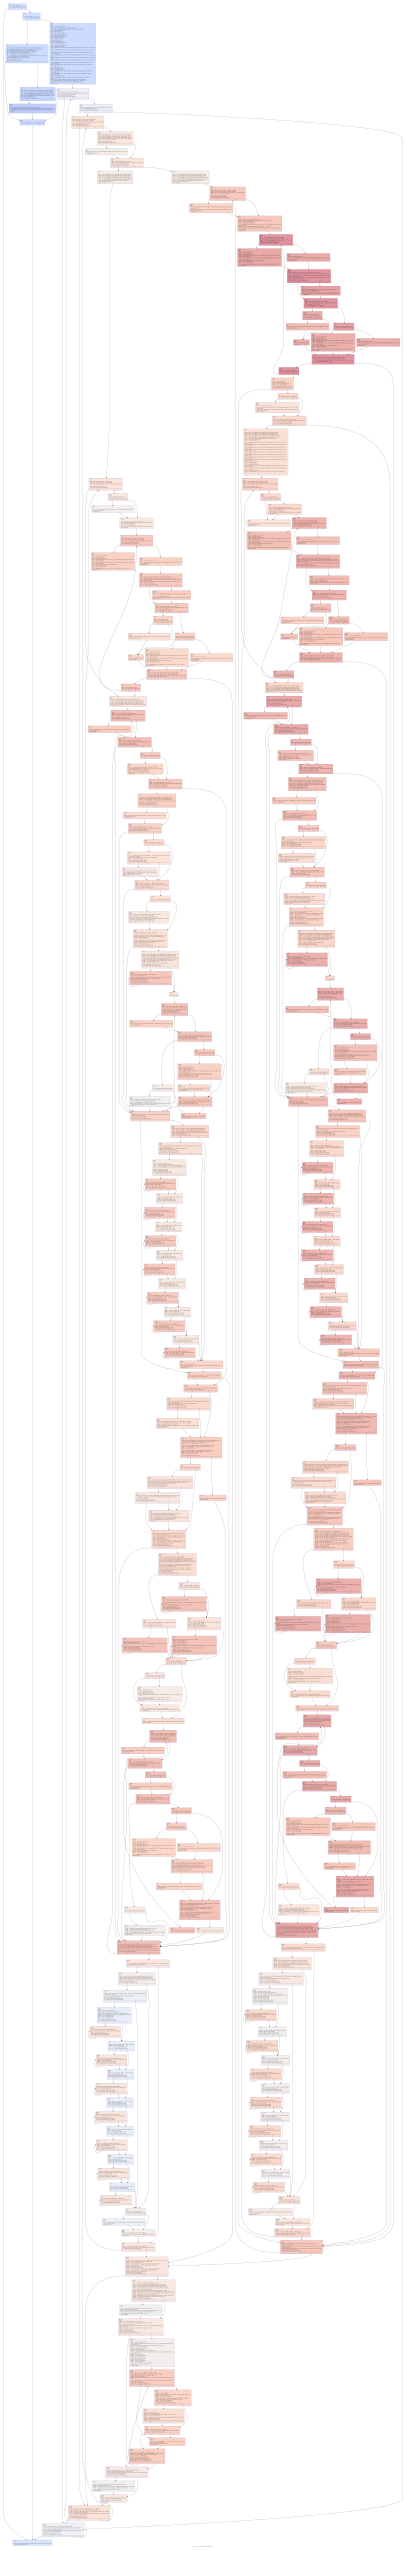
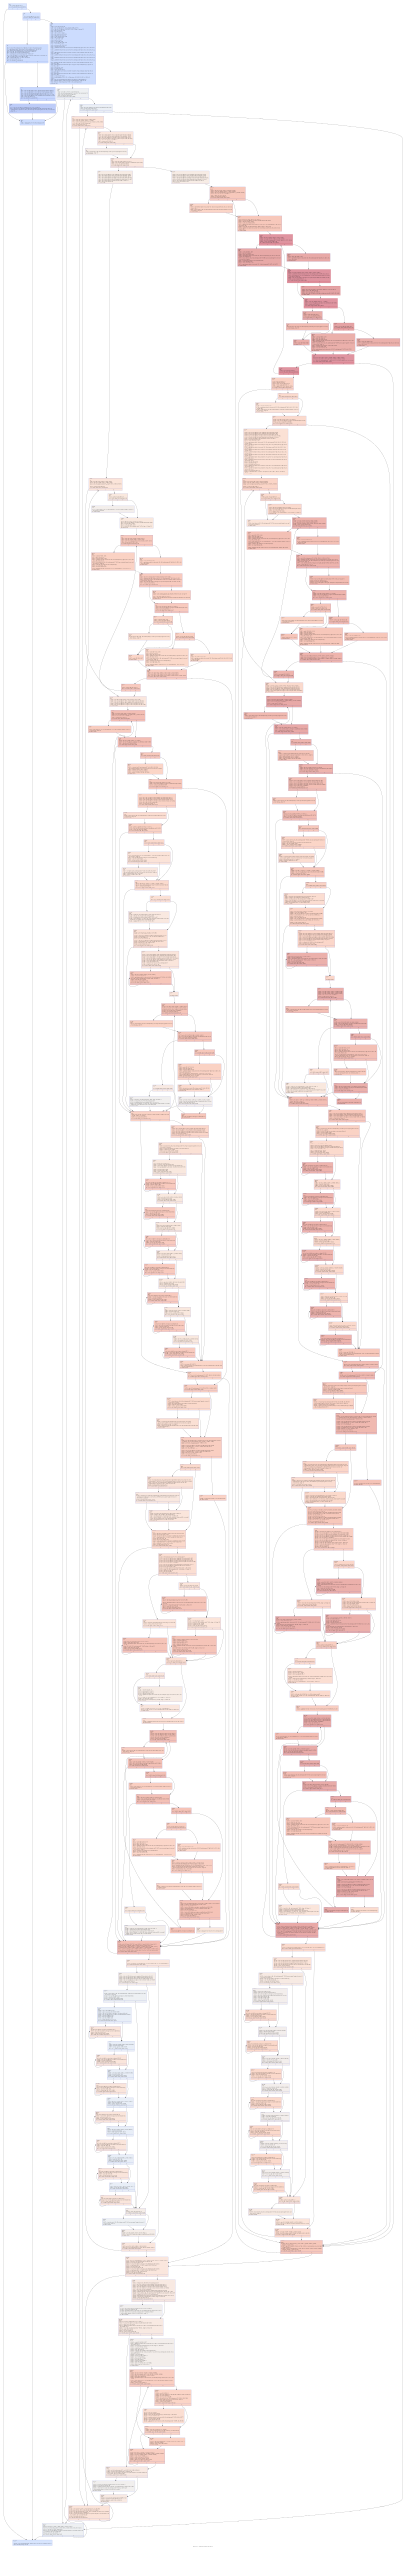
(195, 1102) -> (195, 1102)
